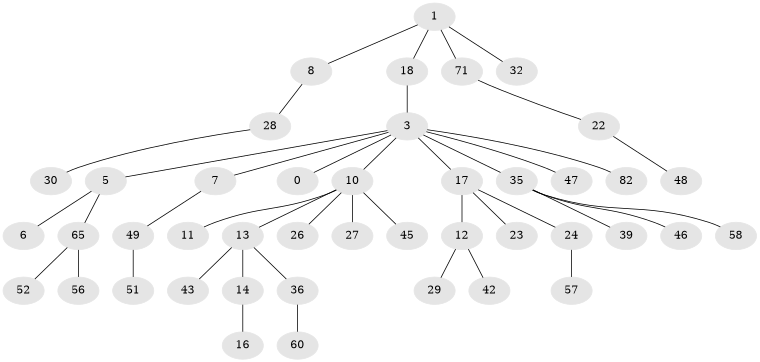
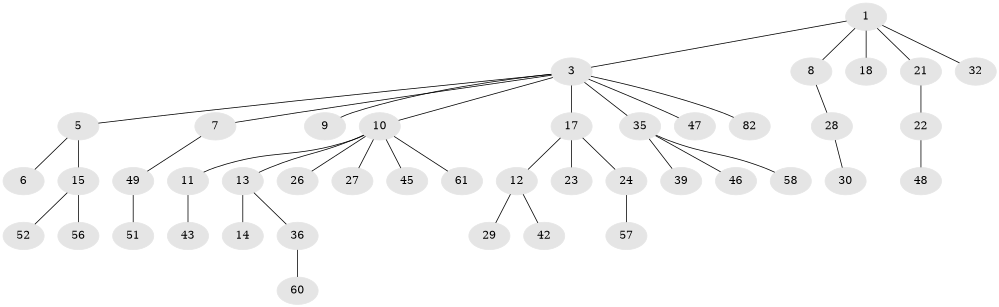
(462, 72) -> (921, 72)
(407, 99) -> (719, 44)
(298, 181) -> (325, 126)
none -> (462, 181)
(78, 236) -> (78, 181)
(215, 263) -> (188, 209)
(243, 346) -> none
